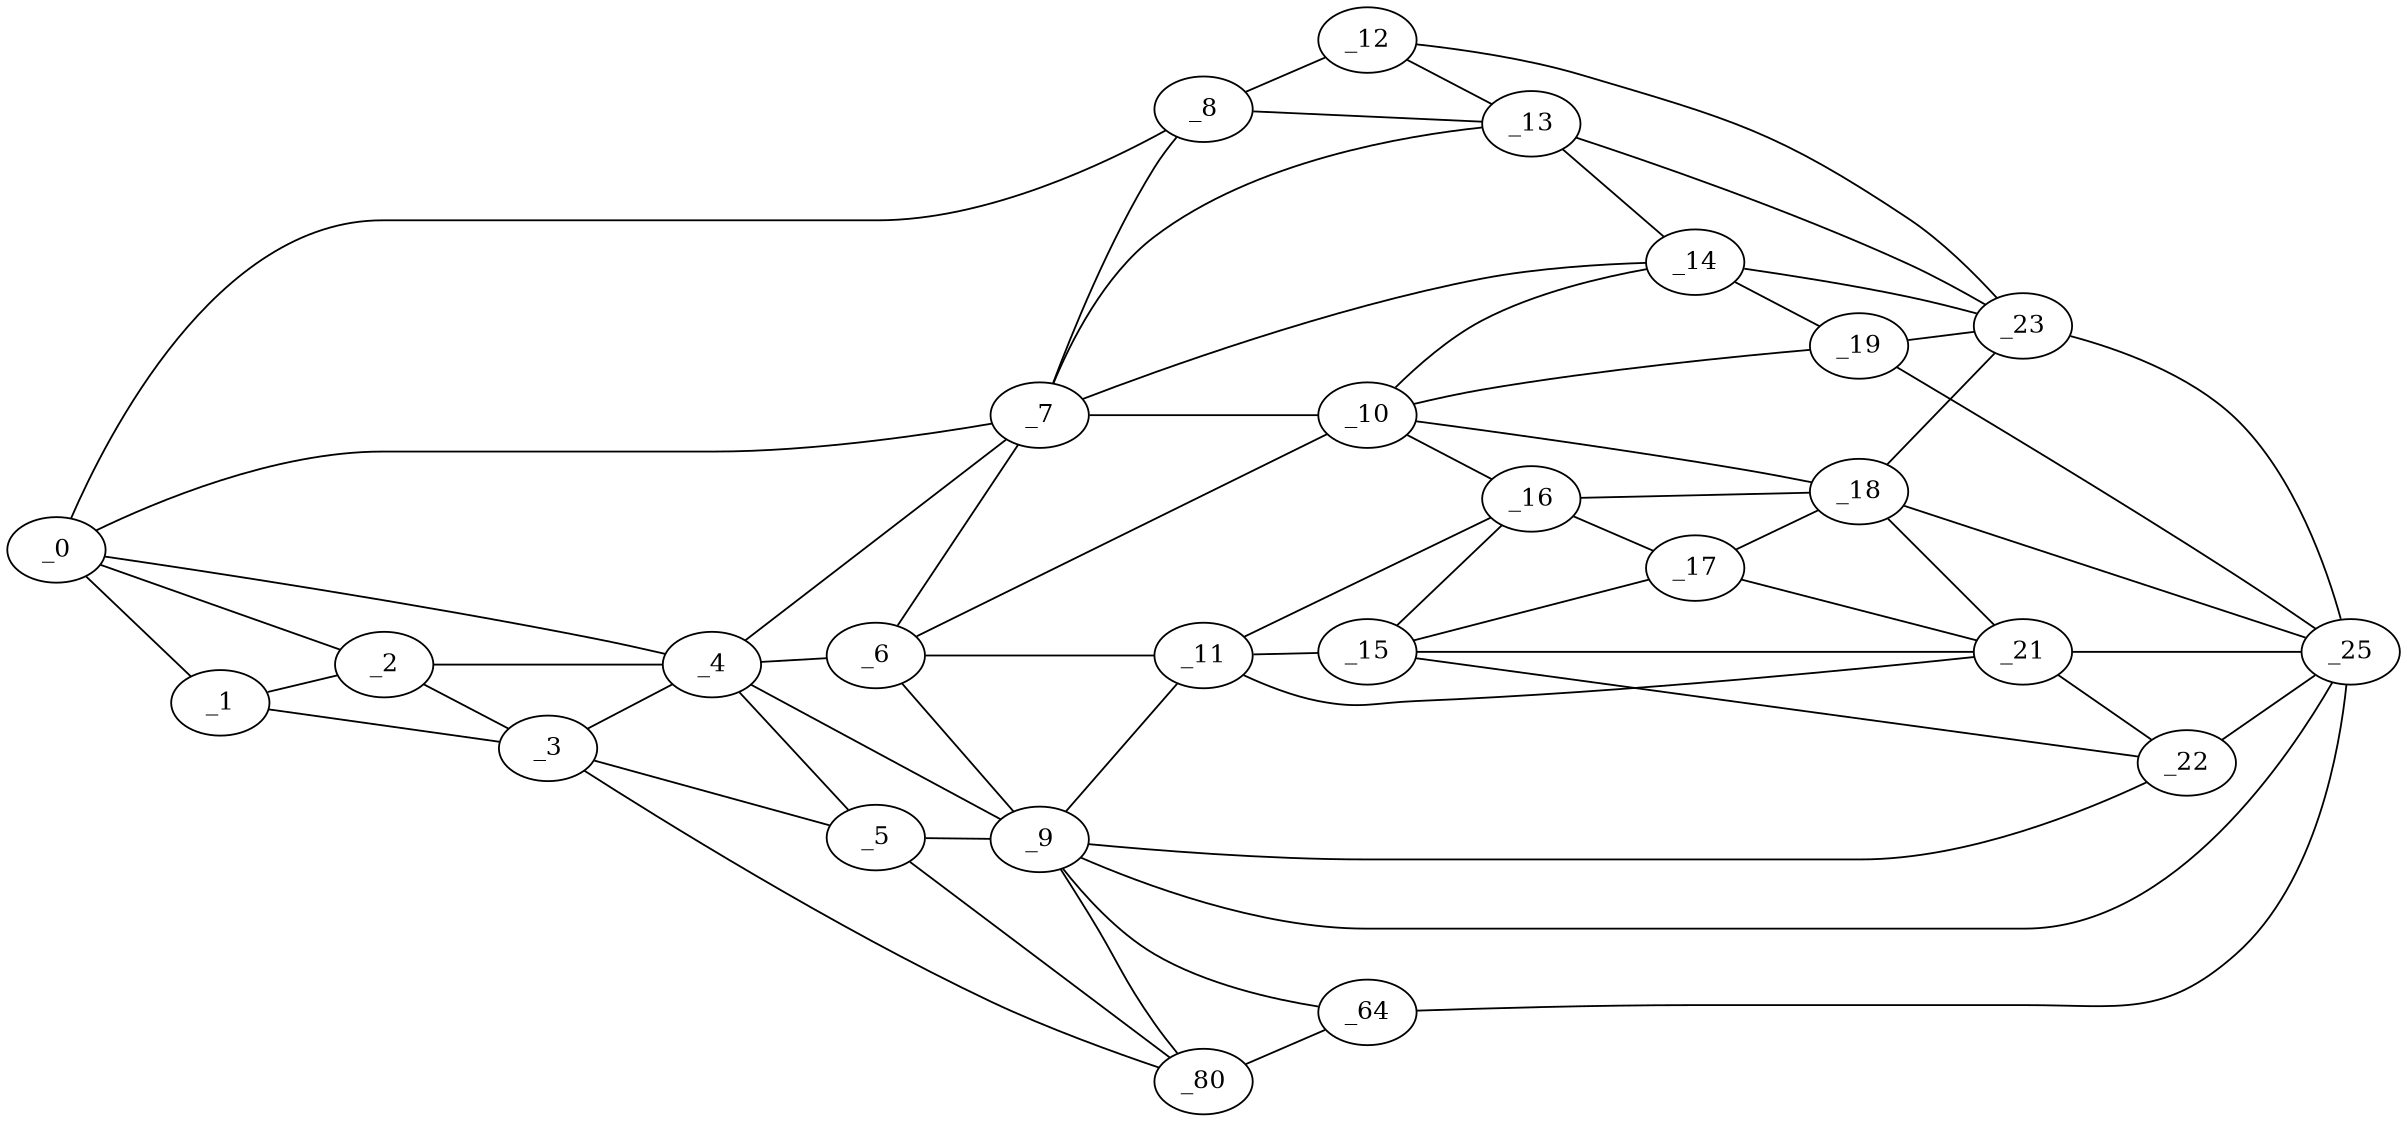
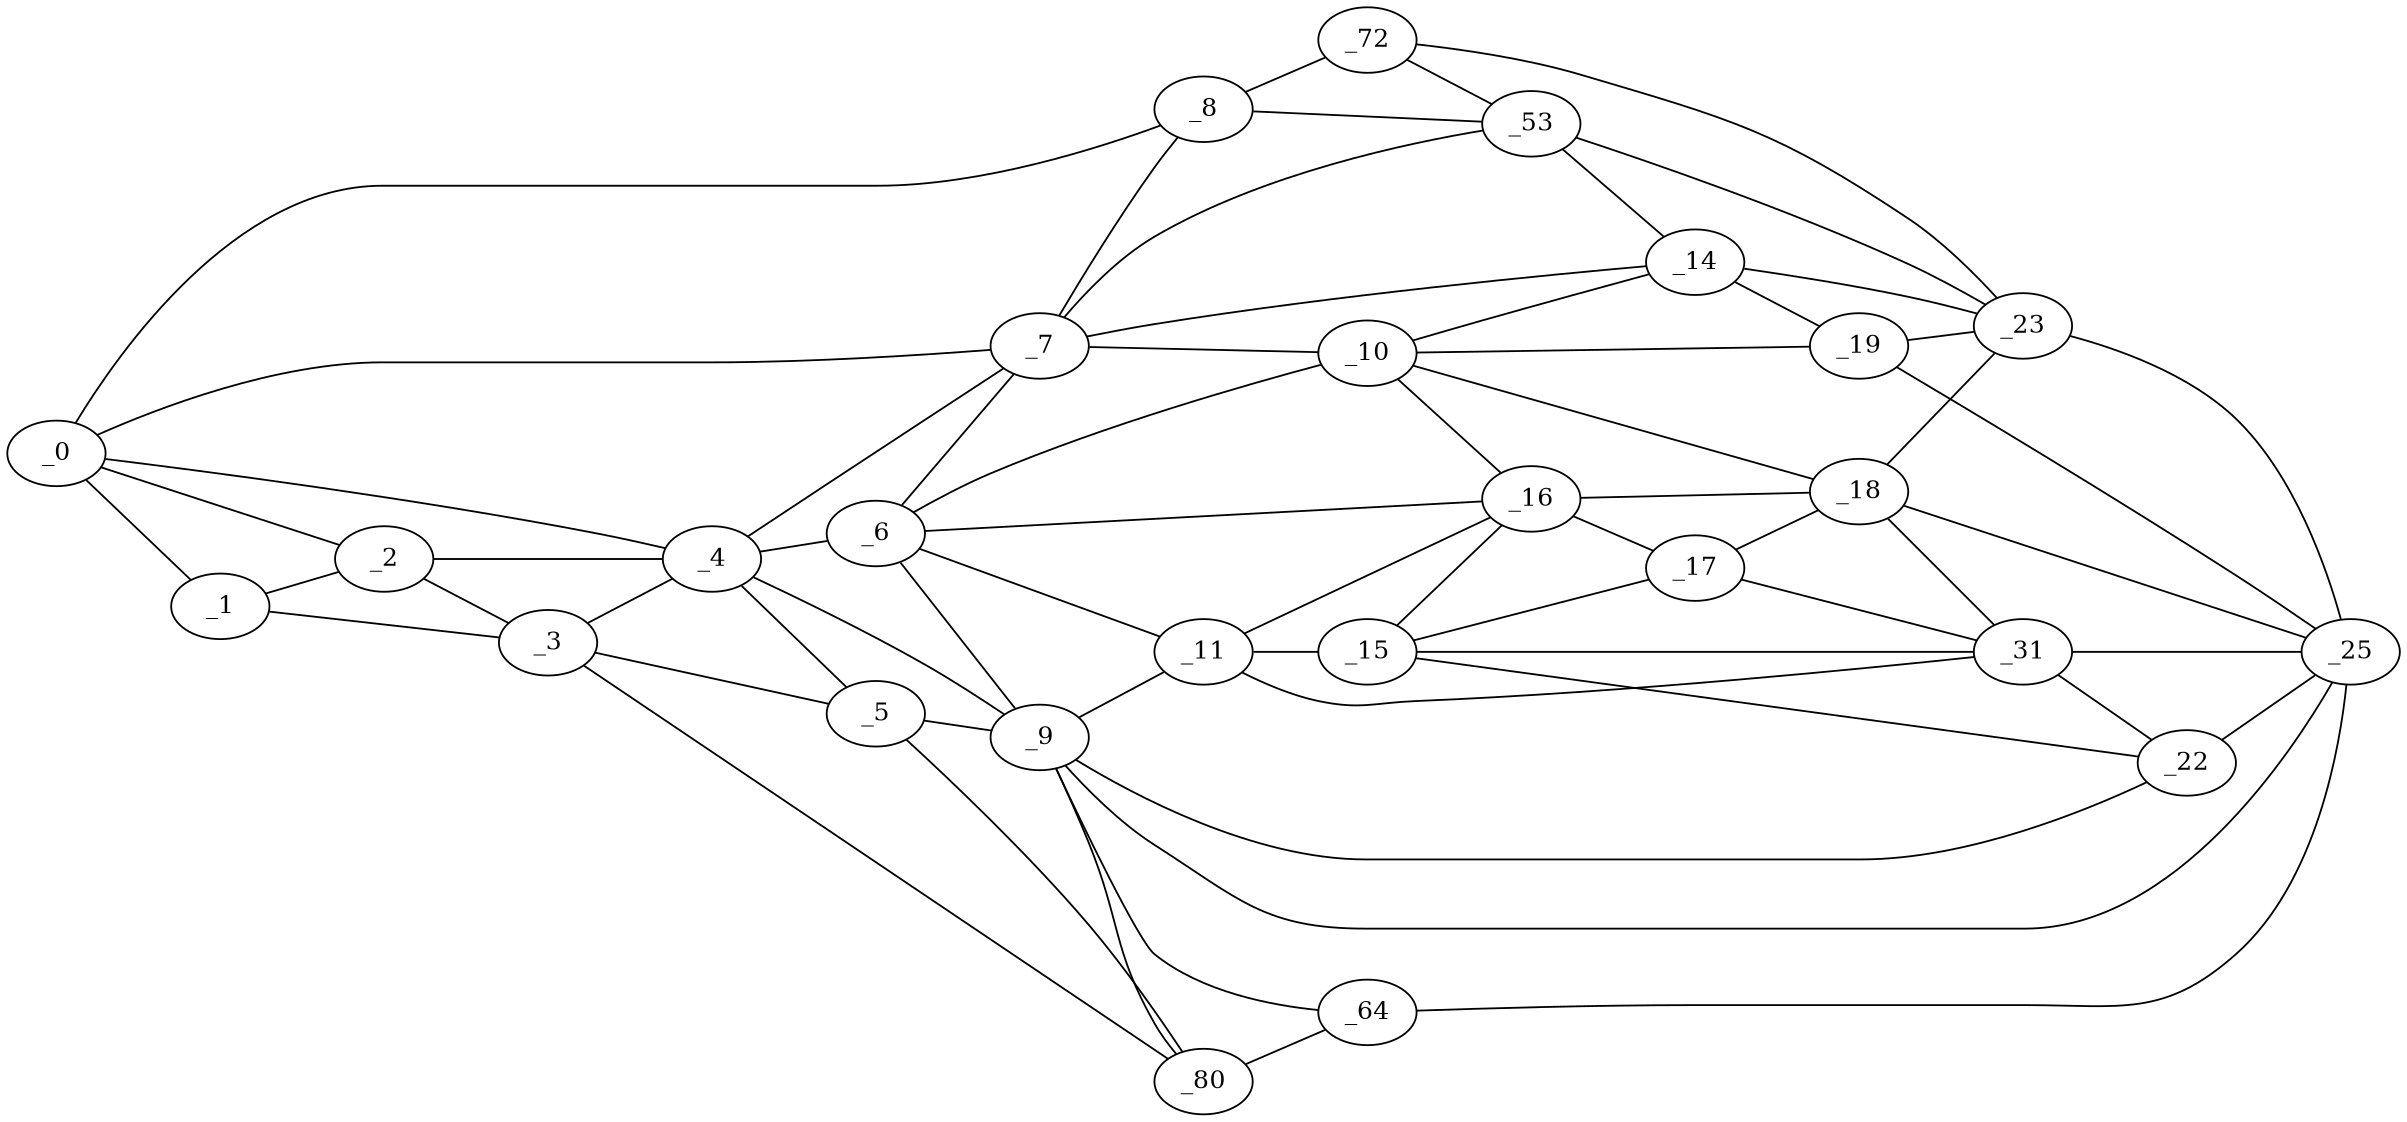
(1367, 40) -> (1367, 40)
(1531, 124) -> (1531, 124)
none -> (1204, 516)
(2023, 652) -> (2023, 652)
